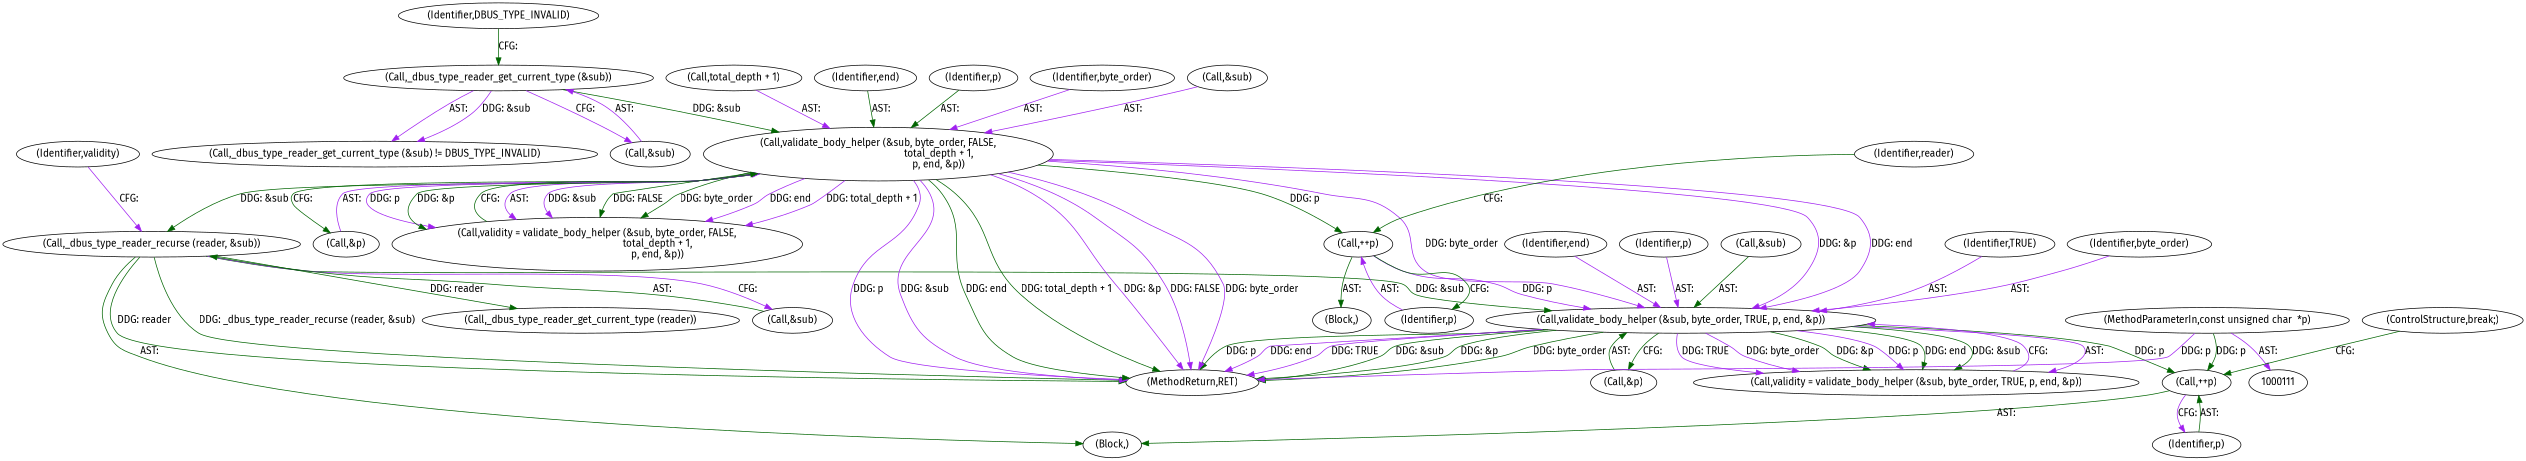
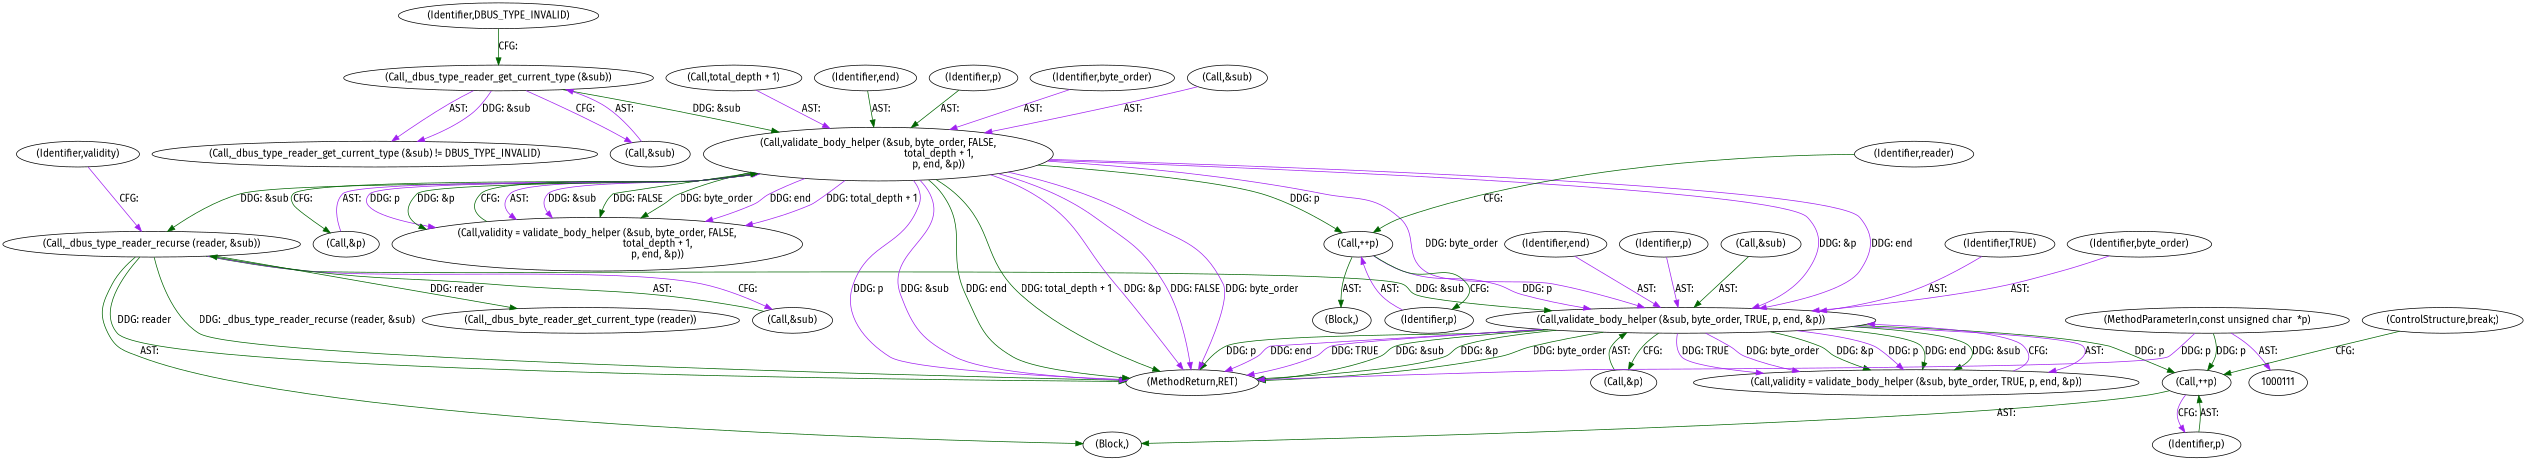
(581, 320) -> (581, 320)
